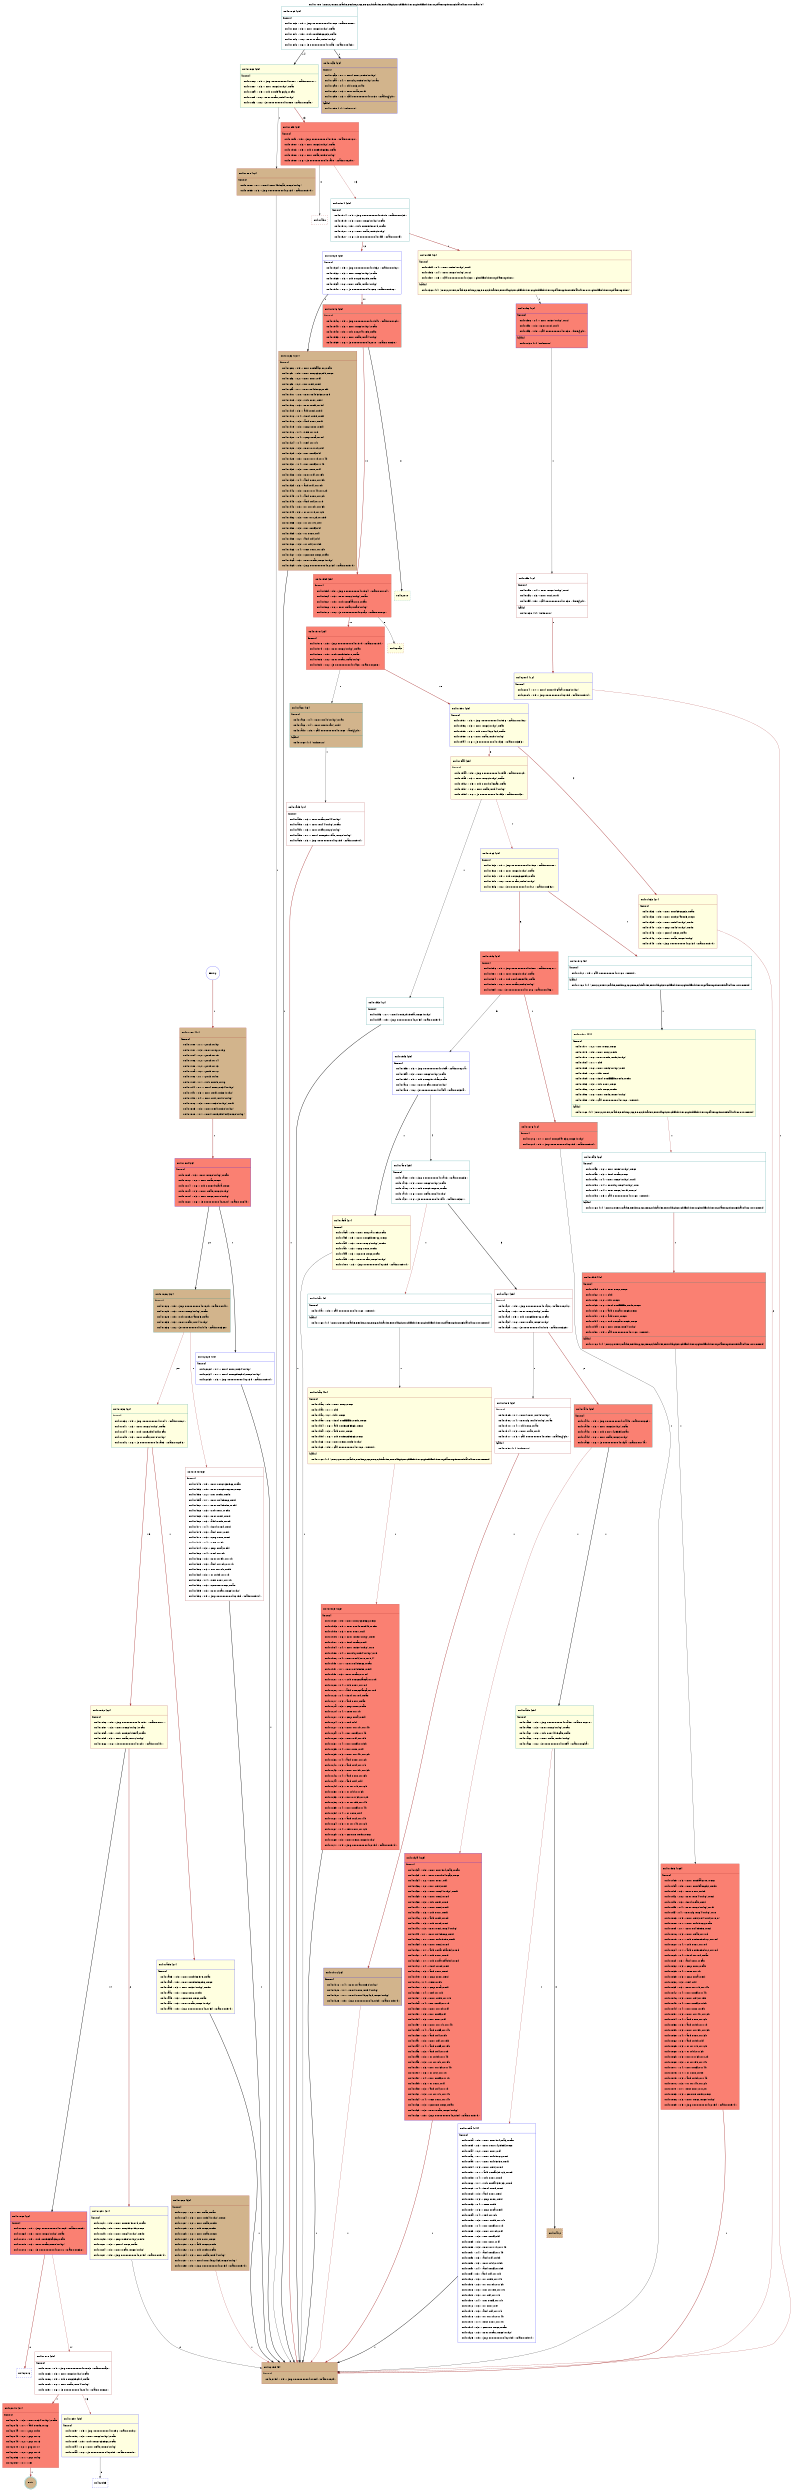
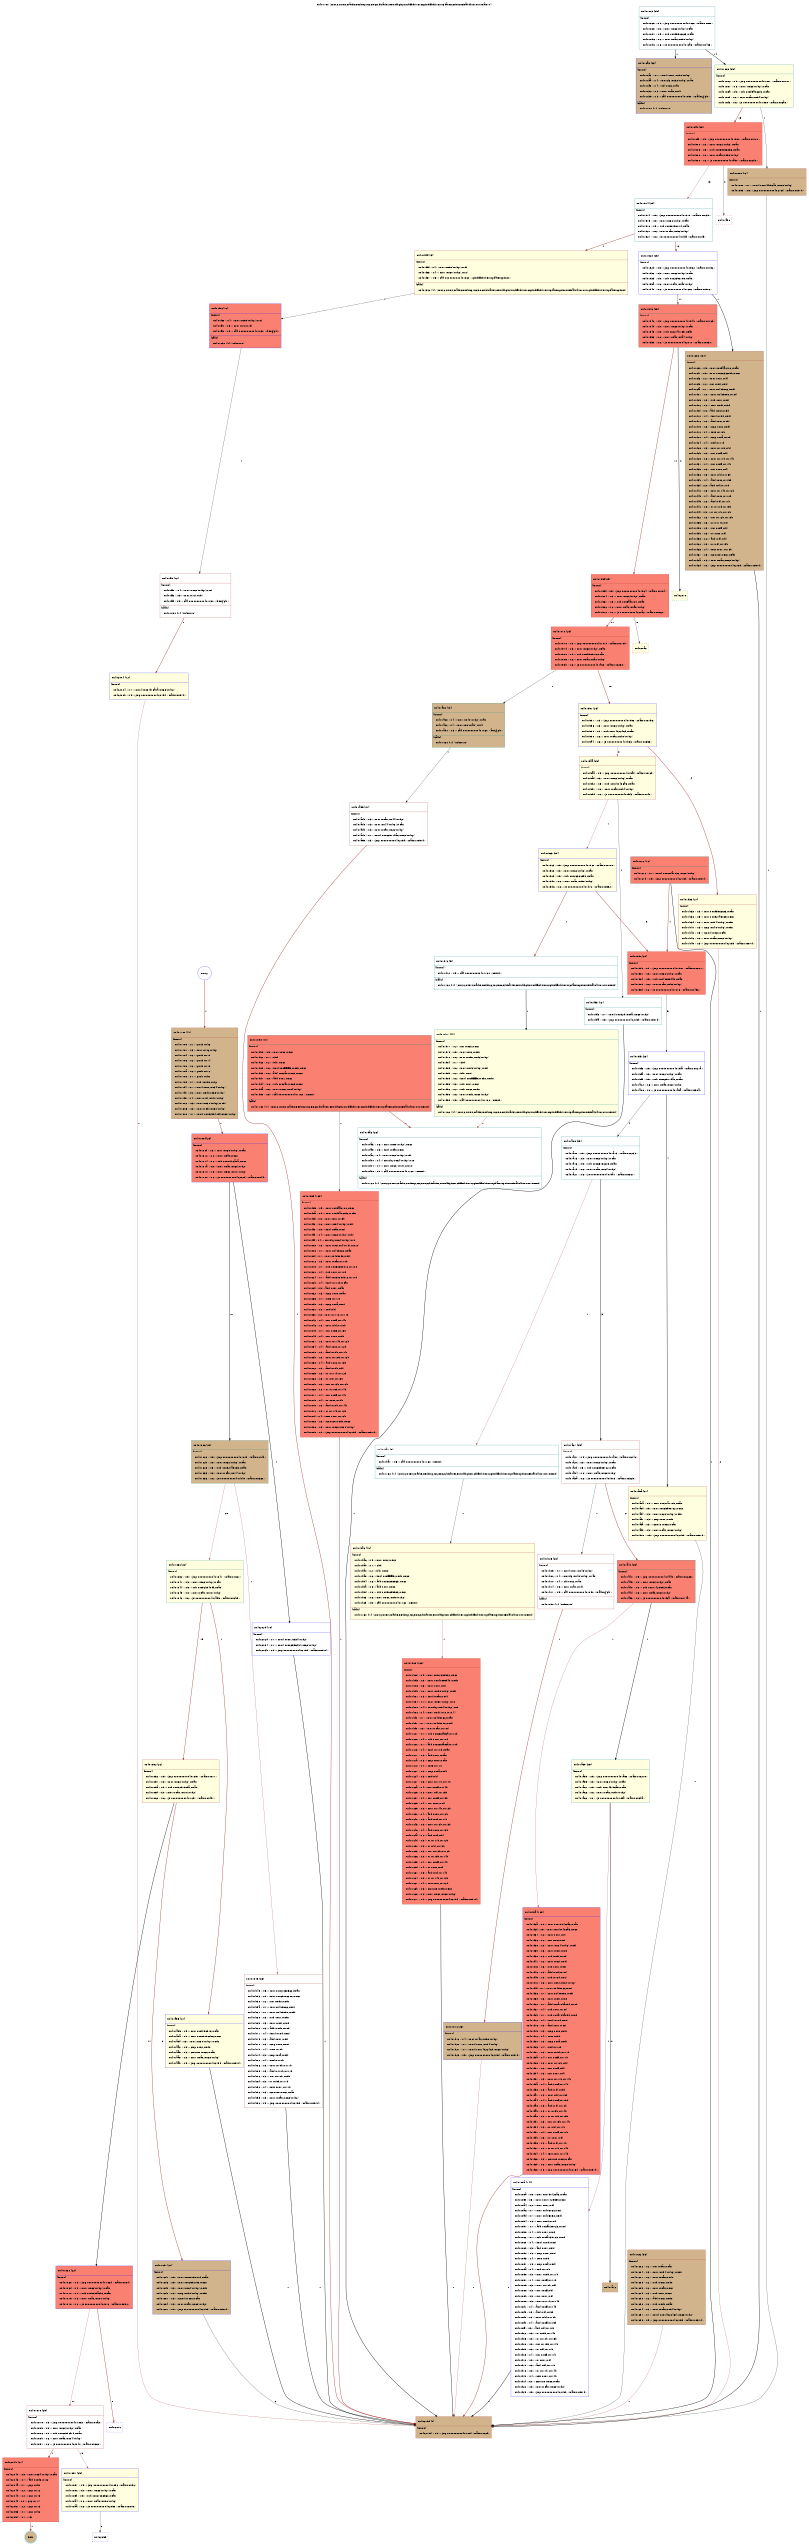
(540, 1057) -> (668, 917)
(674, 1242) -> (399, 1119)
(658, 1857) -> (710, 1735)
(129, 2233) -> (192, 2287)
